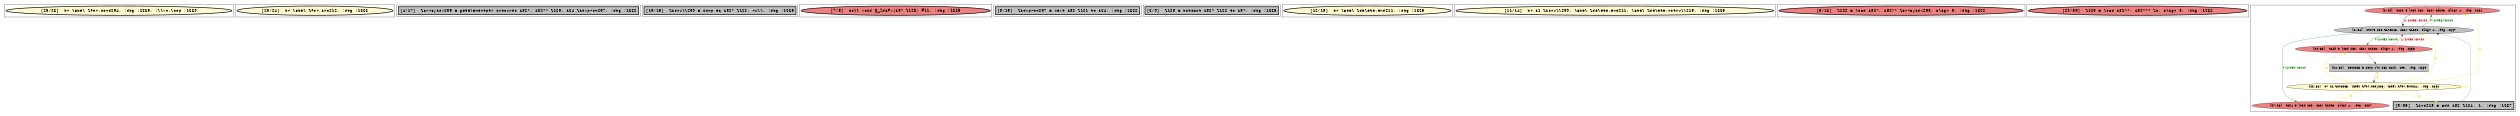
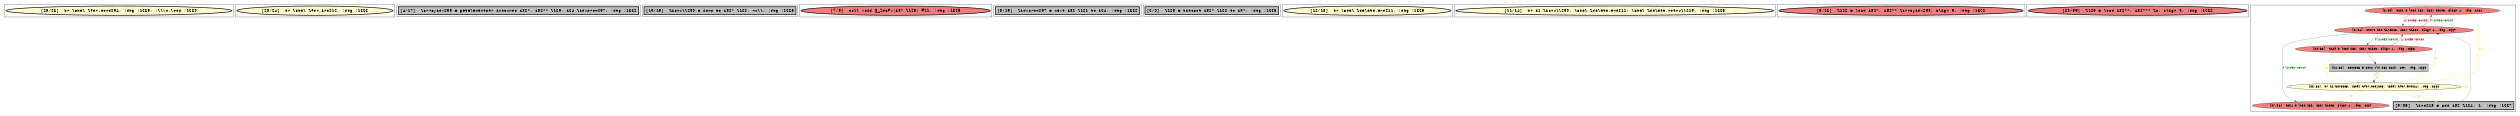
(2405, 18) -> (2405, 18)
(2427, 23) -> (2427, 23)
(2404, 30) -> (2404, 30)
